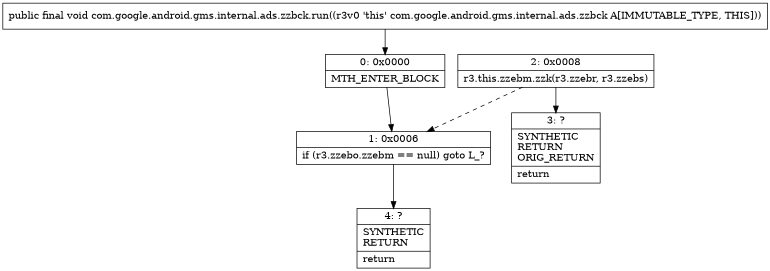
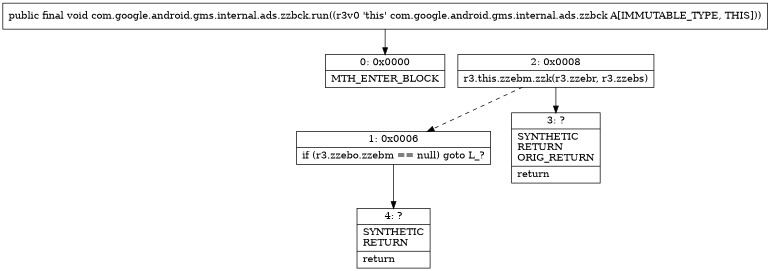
(389, 106) -> none
